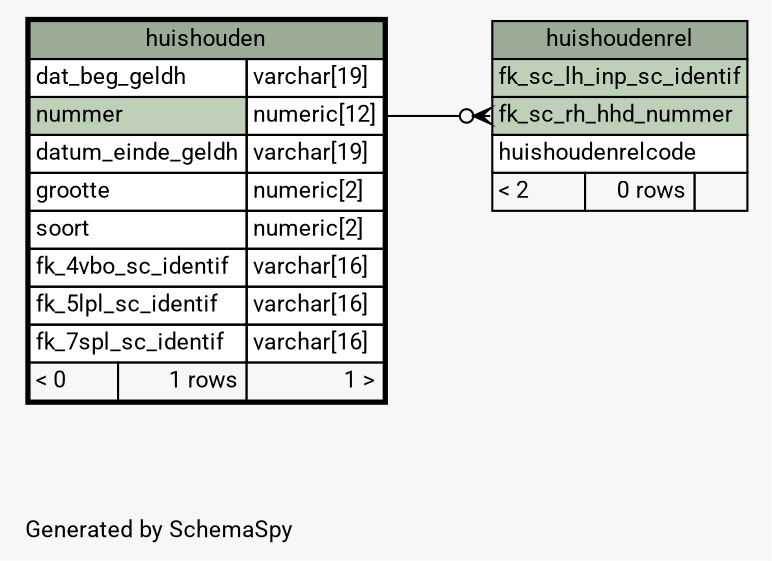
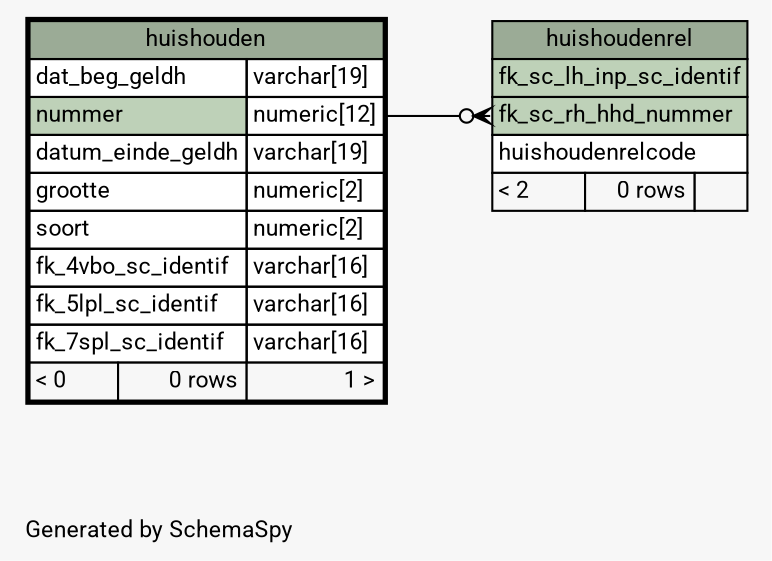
(205, 381) -> (205, 381)
